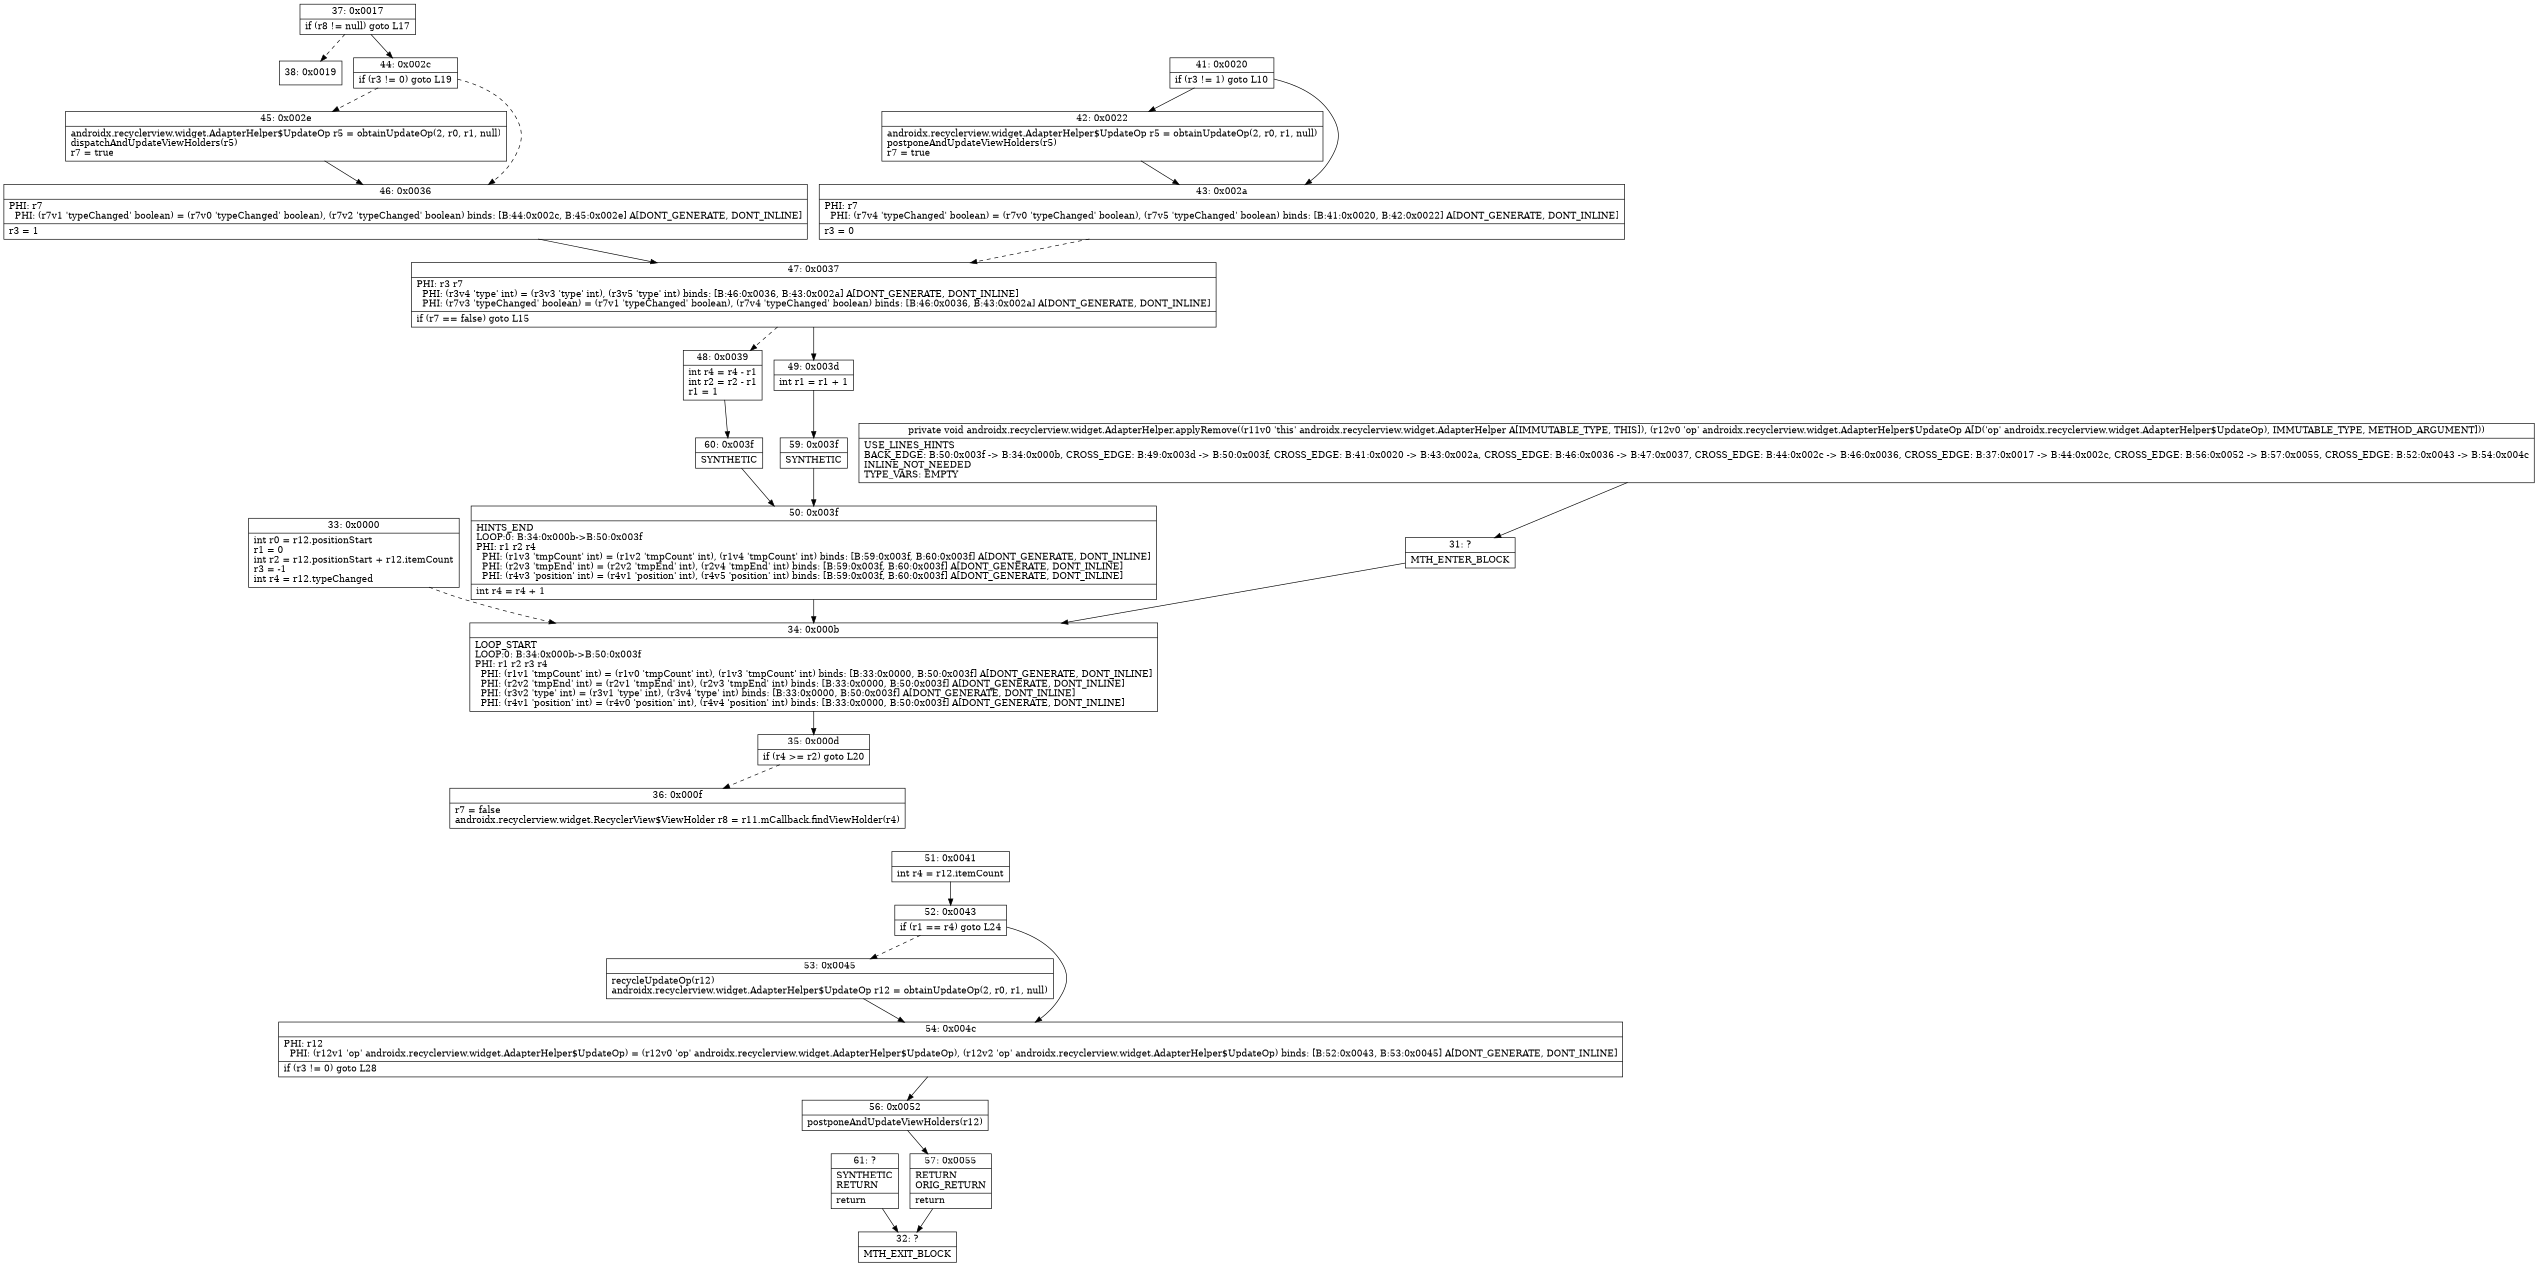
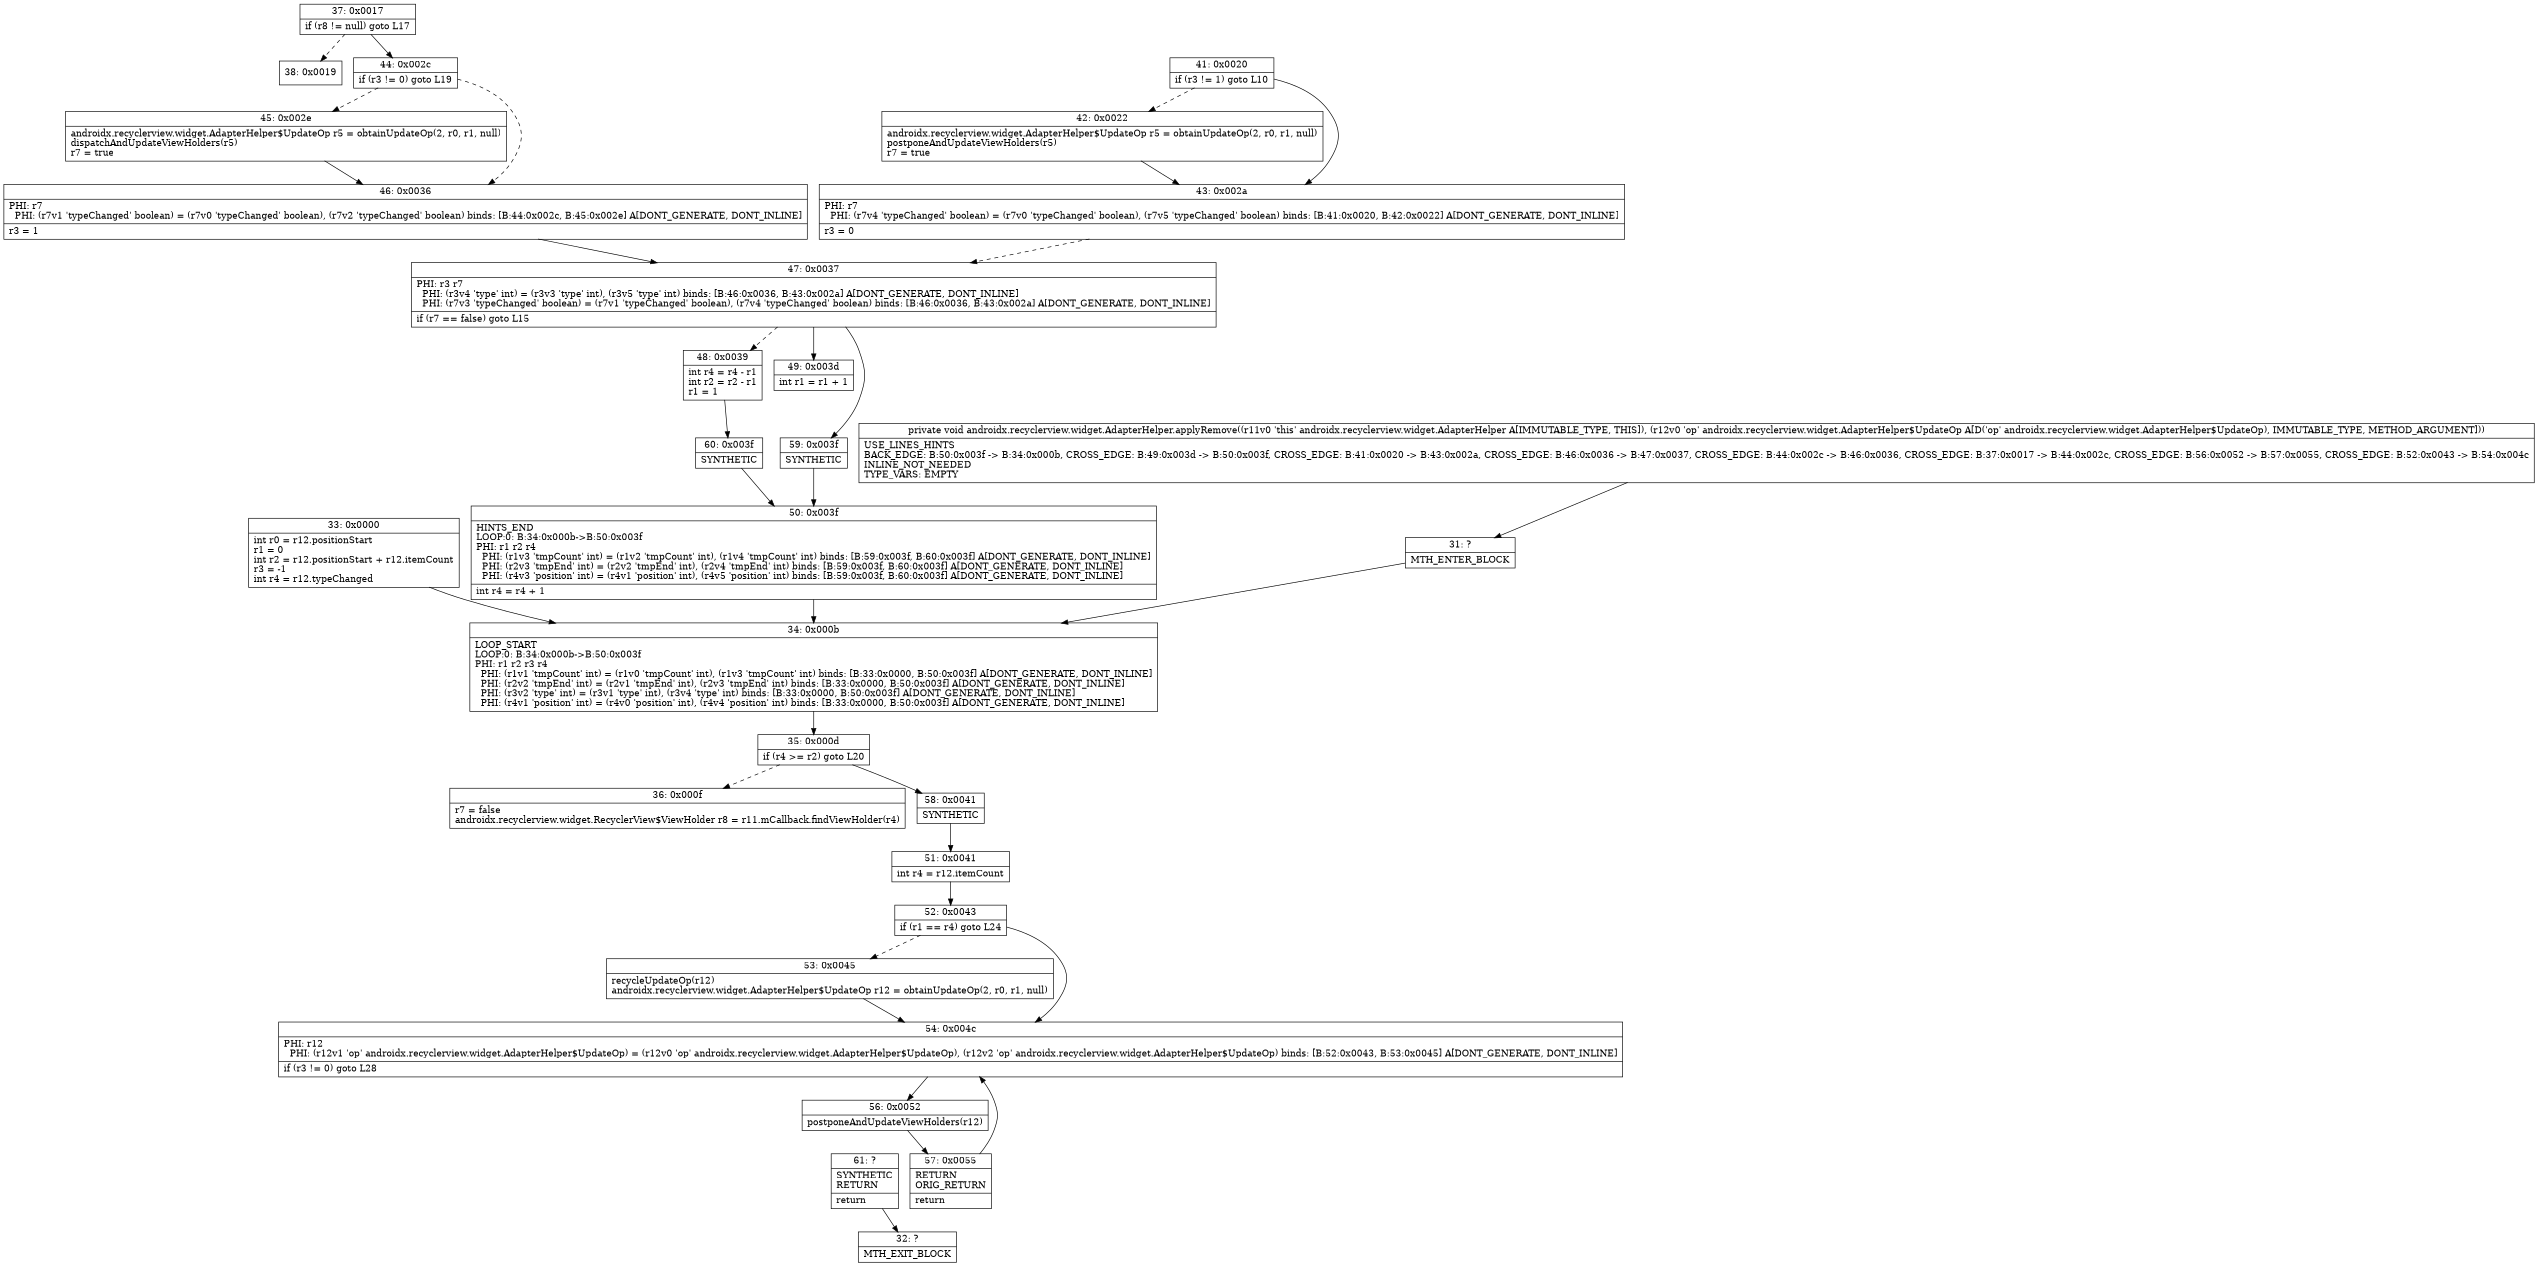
(1175, 98) -> (1175, 98)
(814, 411) -> (864, 382)
(489, 606) -> (489, 606)
none -> (951, 808)
(927, 1218) -> (997, 1119)
